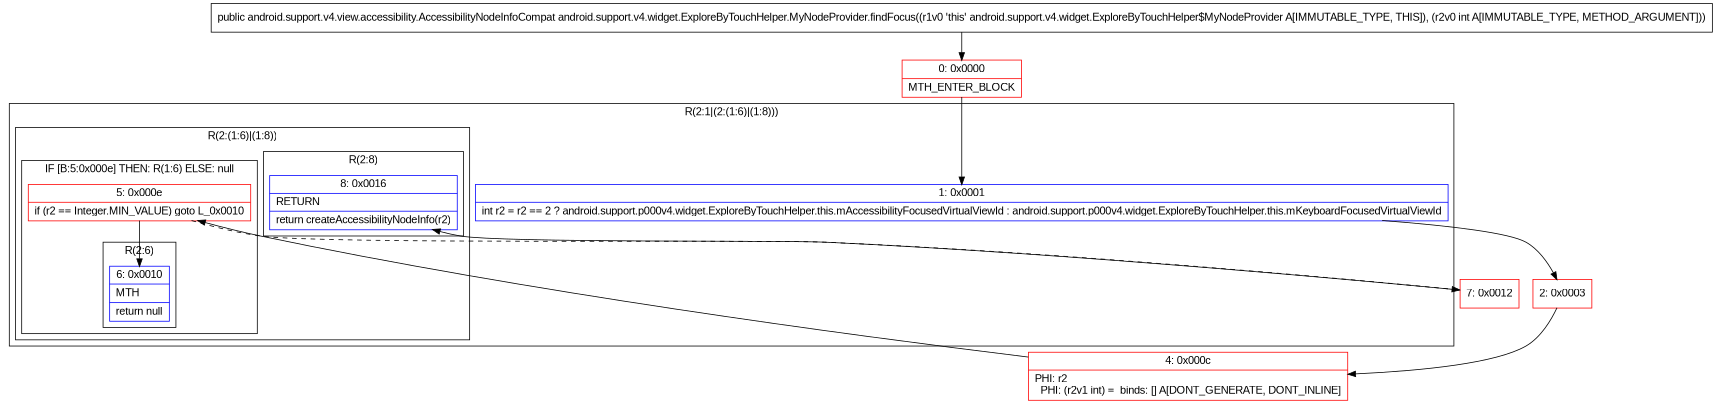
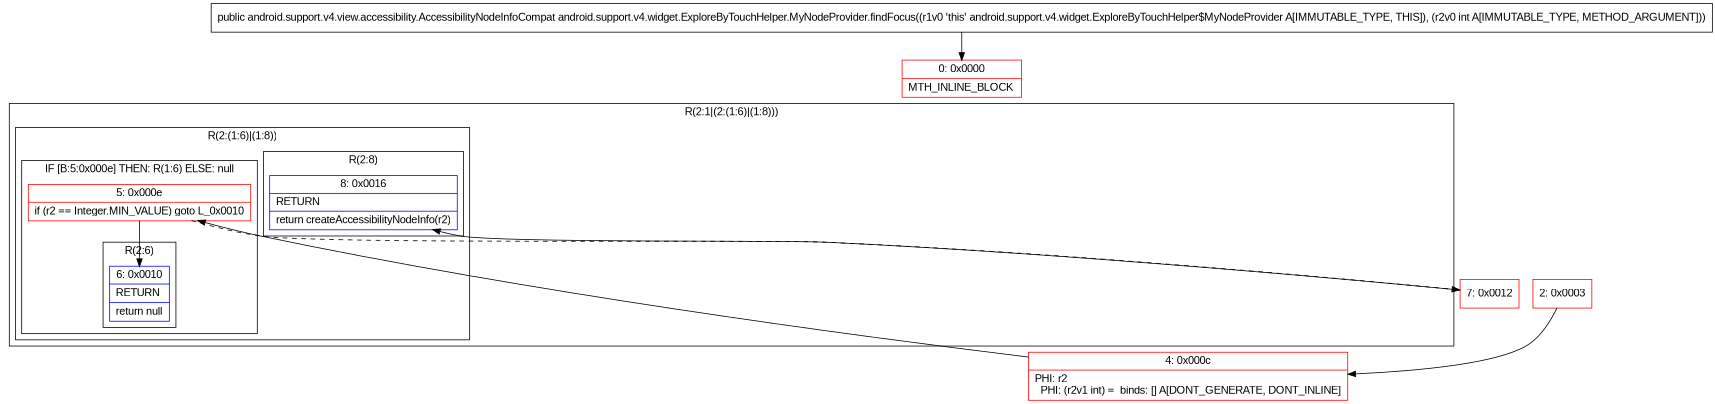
(962, 88) -> (961, 88)
(962, 203) -> none
(128, 293) -> (138, 293)
